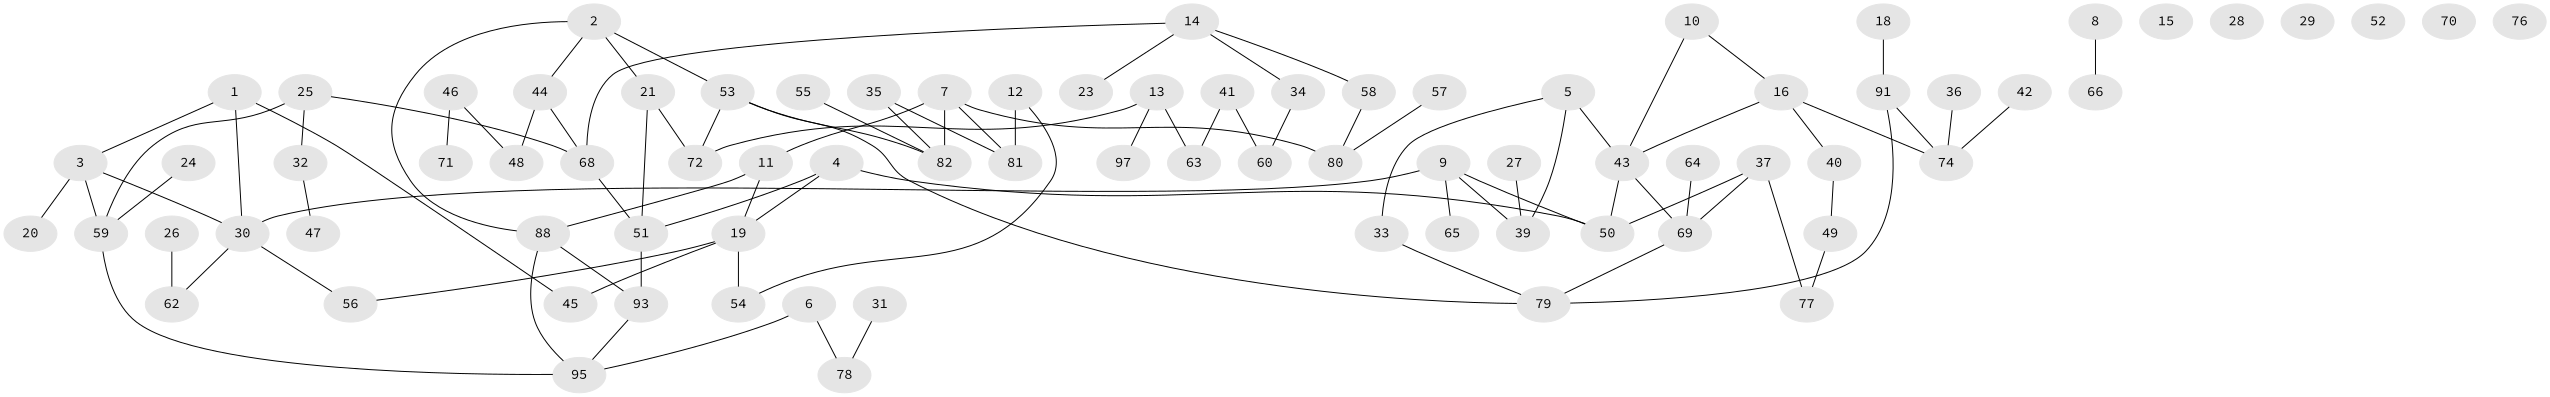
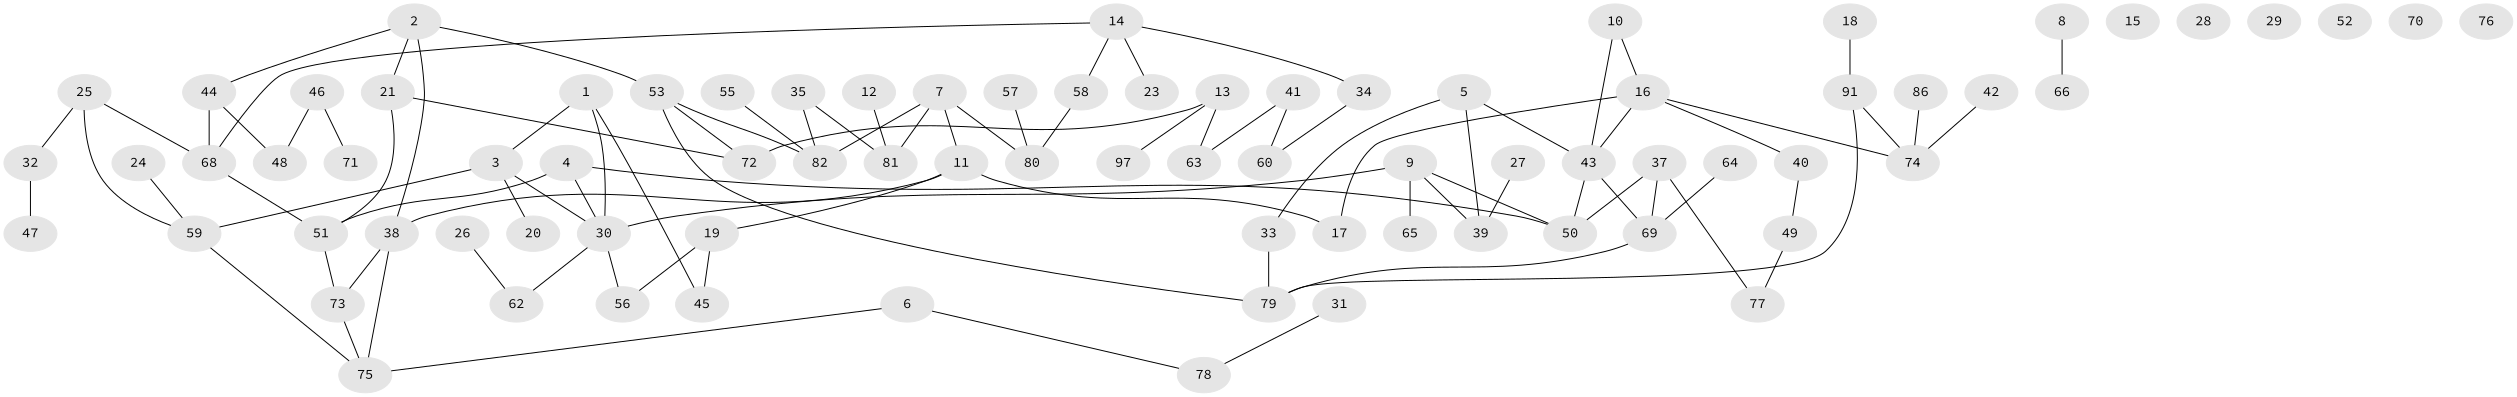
(1954, 92) -> (1921, 92)
(788, 198) -> (587, 201)
(543, 234) -> (392, 234)
none -> (1339, 234)
(641, 304) -> (338, 304)
(738, 304) -> none
(579, 375) -> (365, 375)
